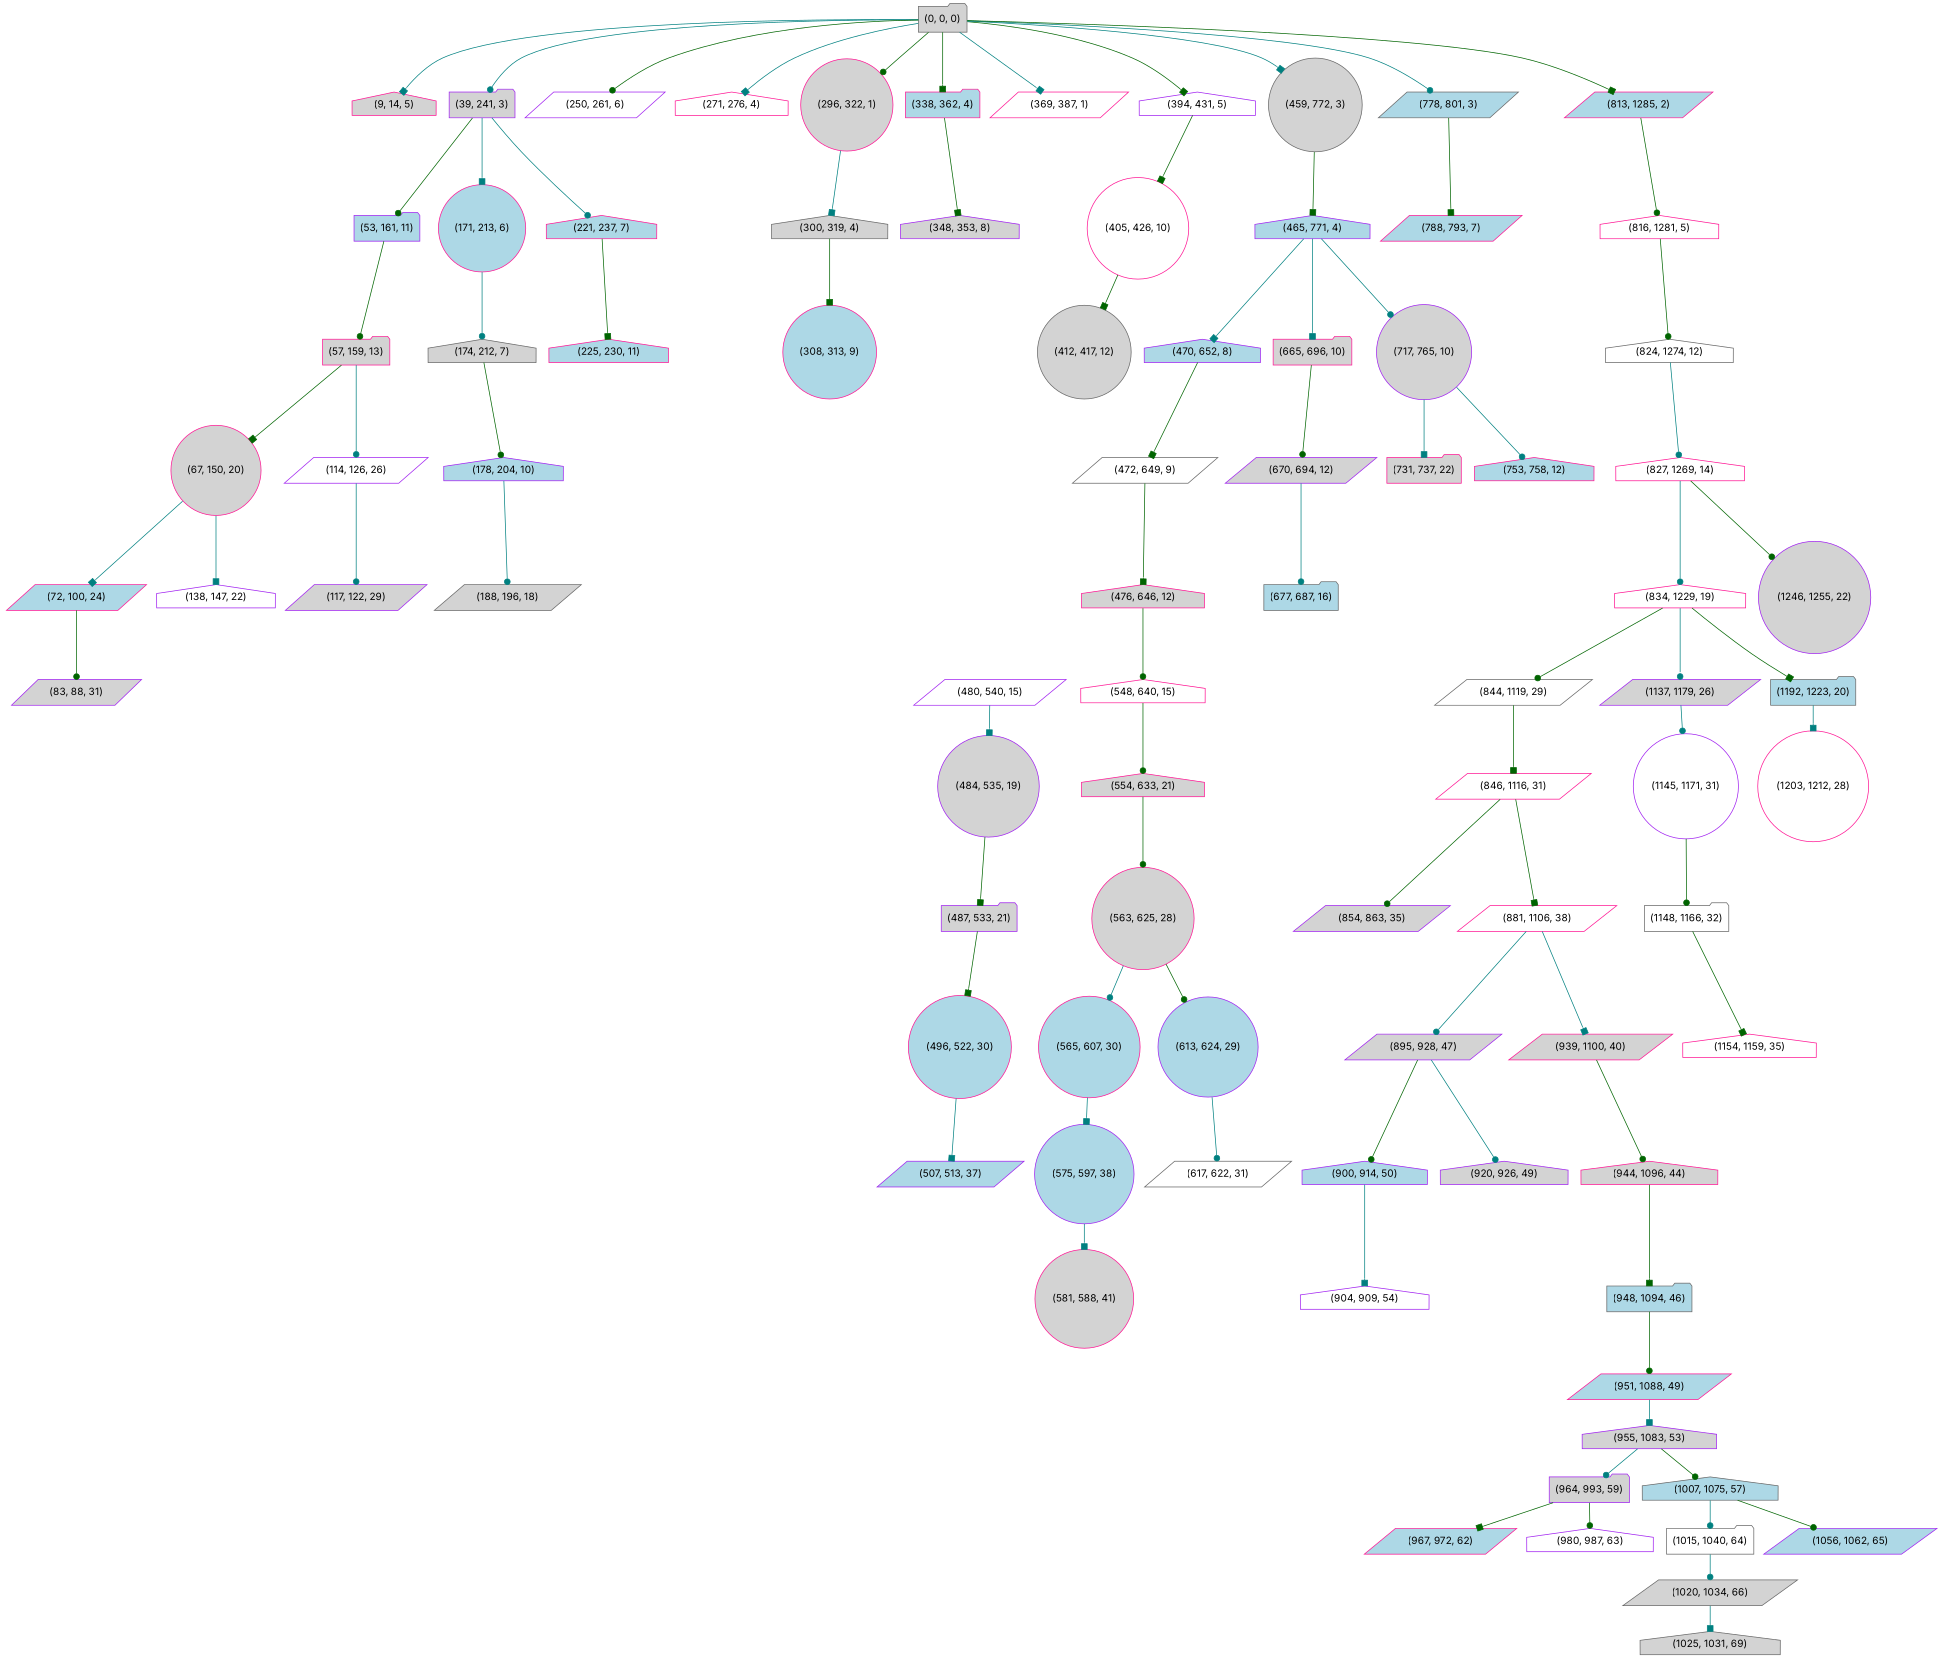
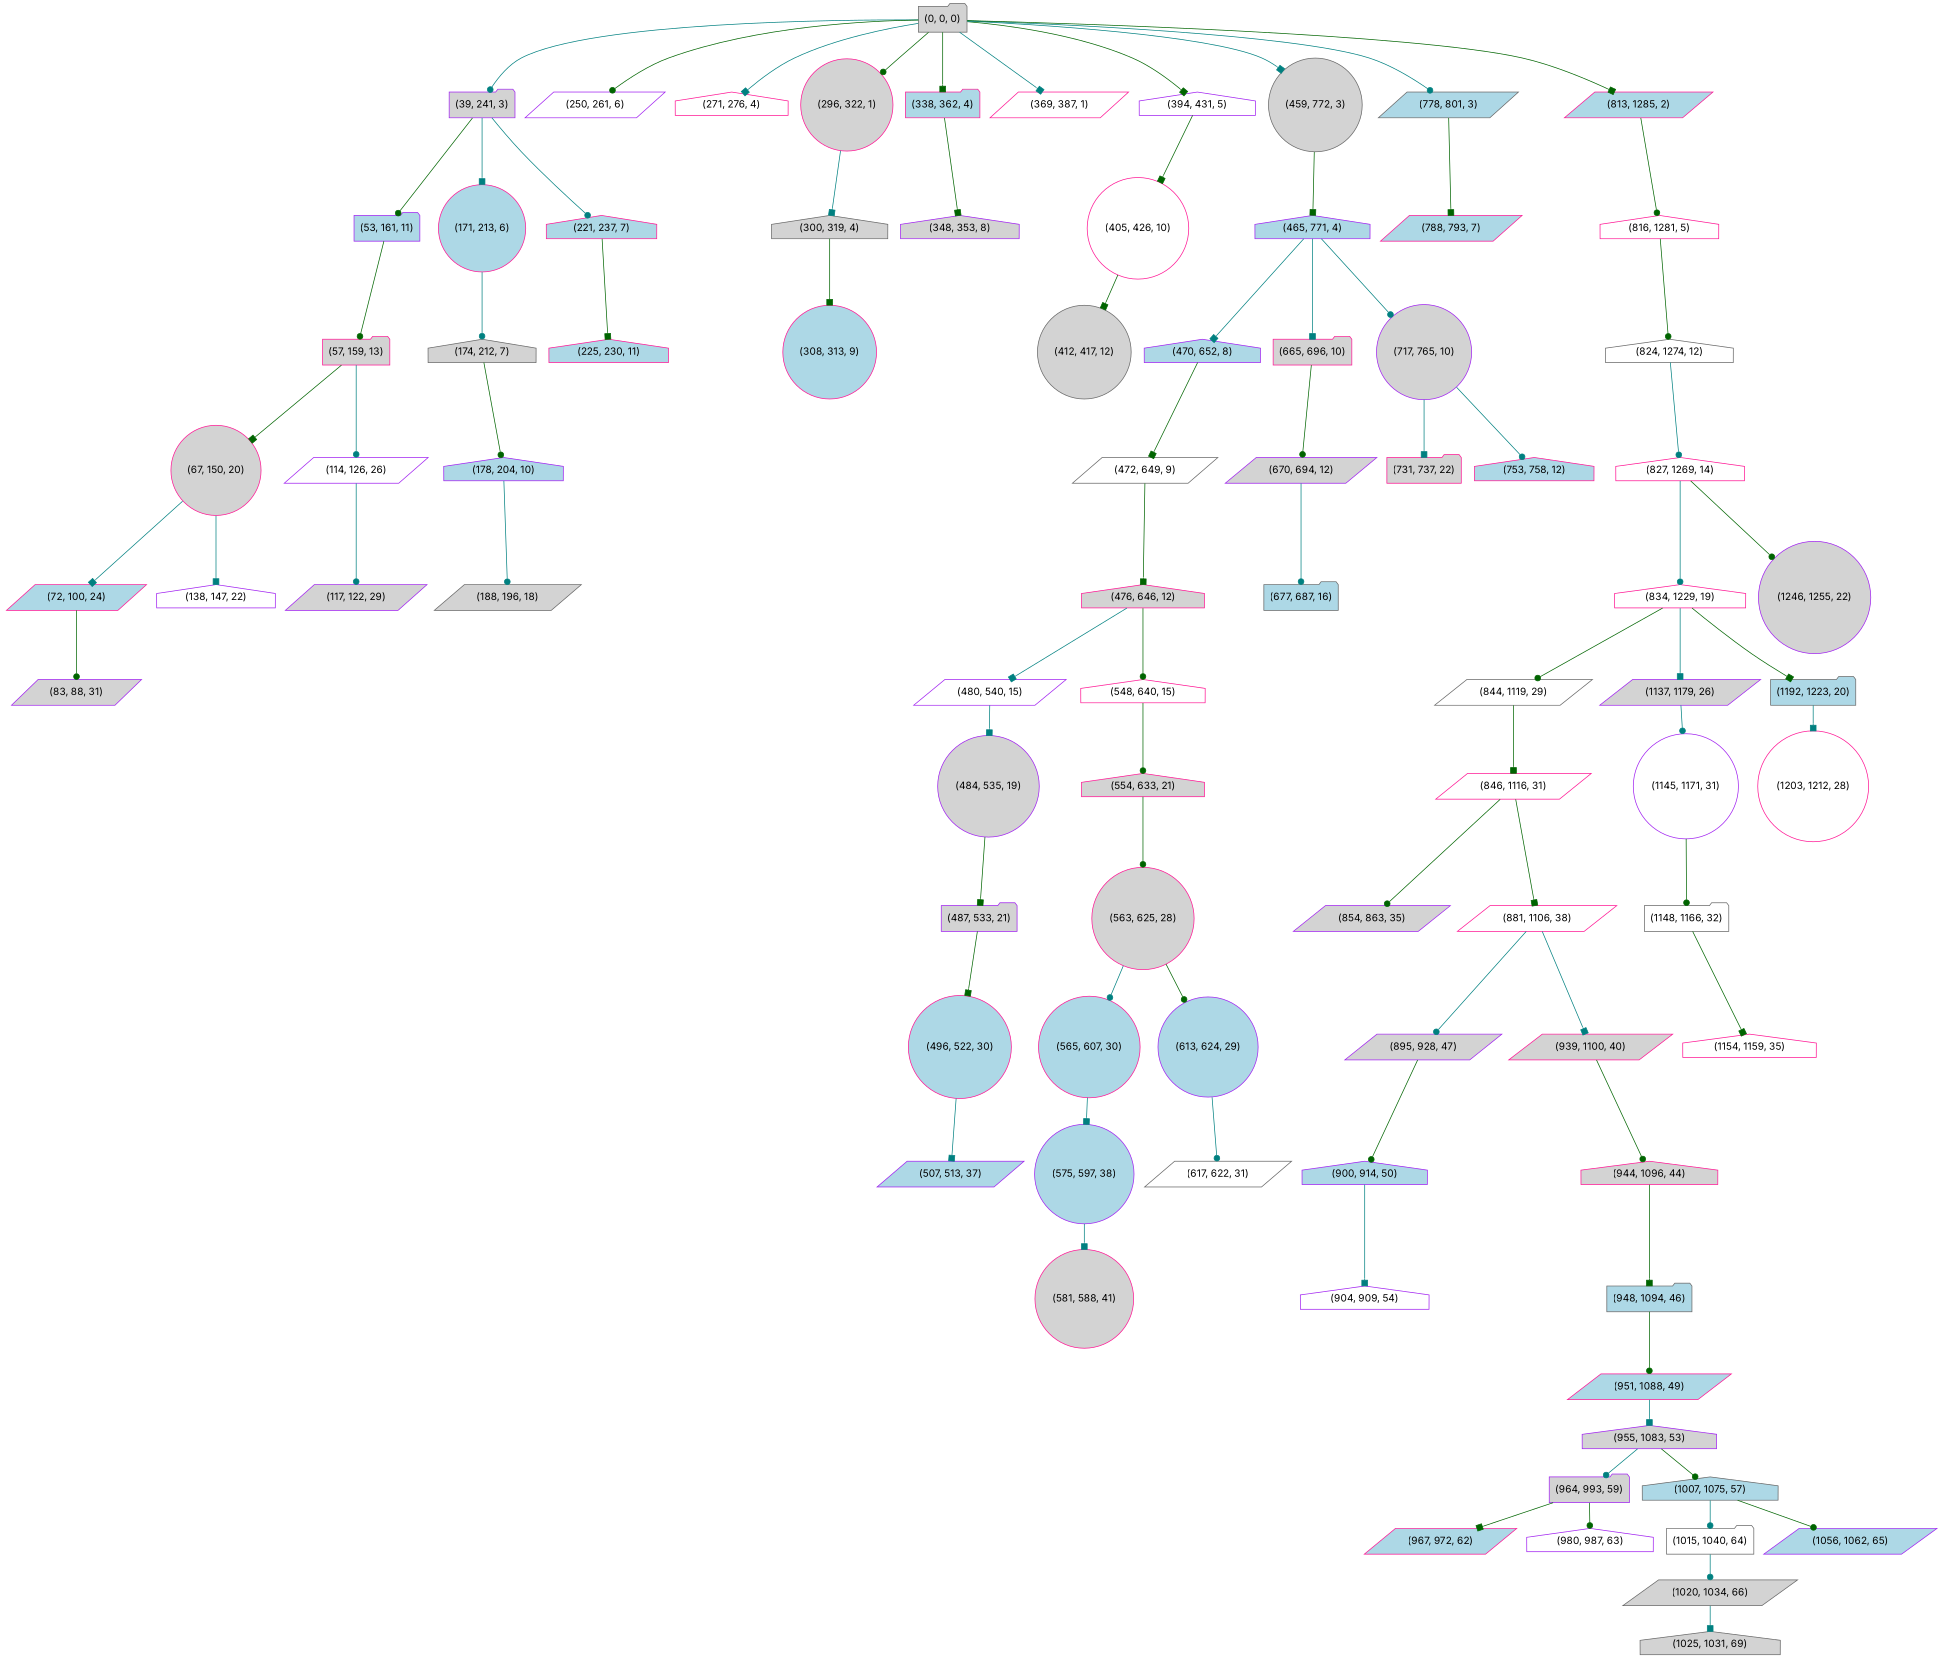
(394, 105) -> none
(1680, 640) -> (1680, 640)
none -> (1071, 642)
(1504, 1174) -> none
